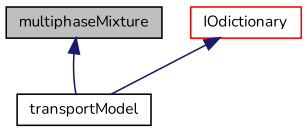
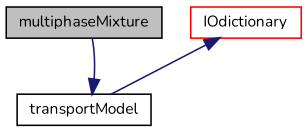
(74, 74) -> (94, 58)
